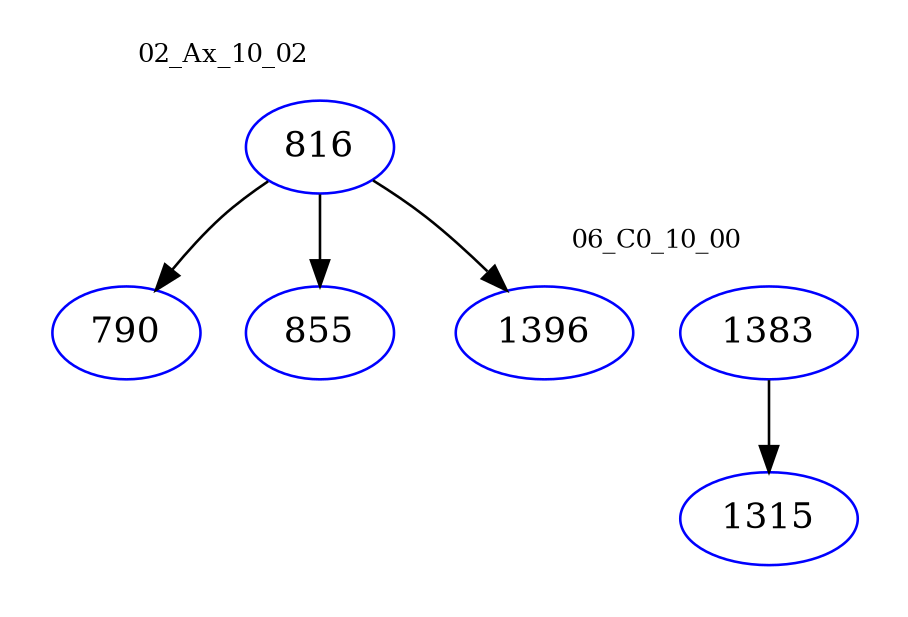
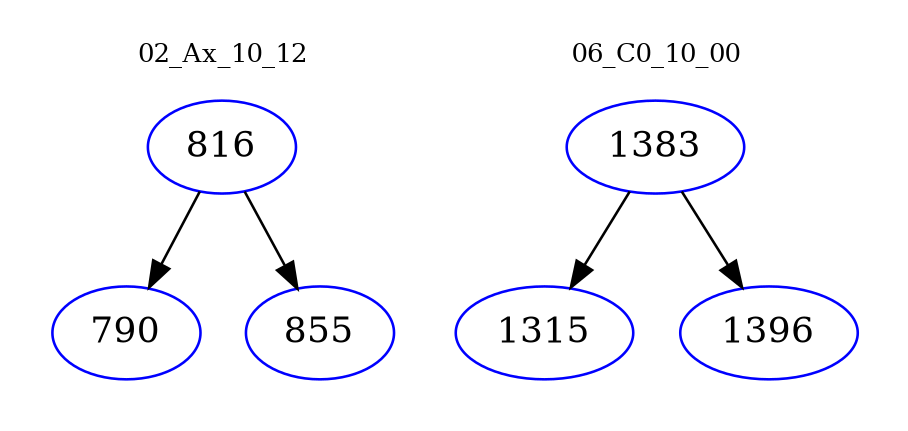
(223, 55) -> (223, 55)
(452, 239) -> (705, 228)
